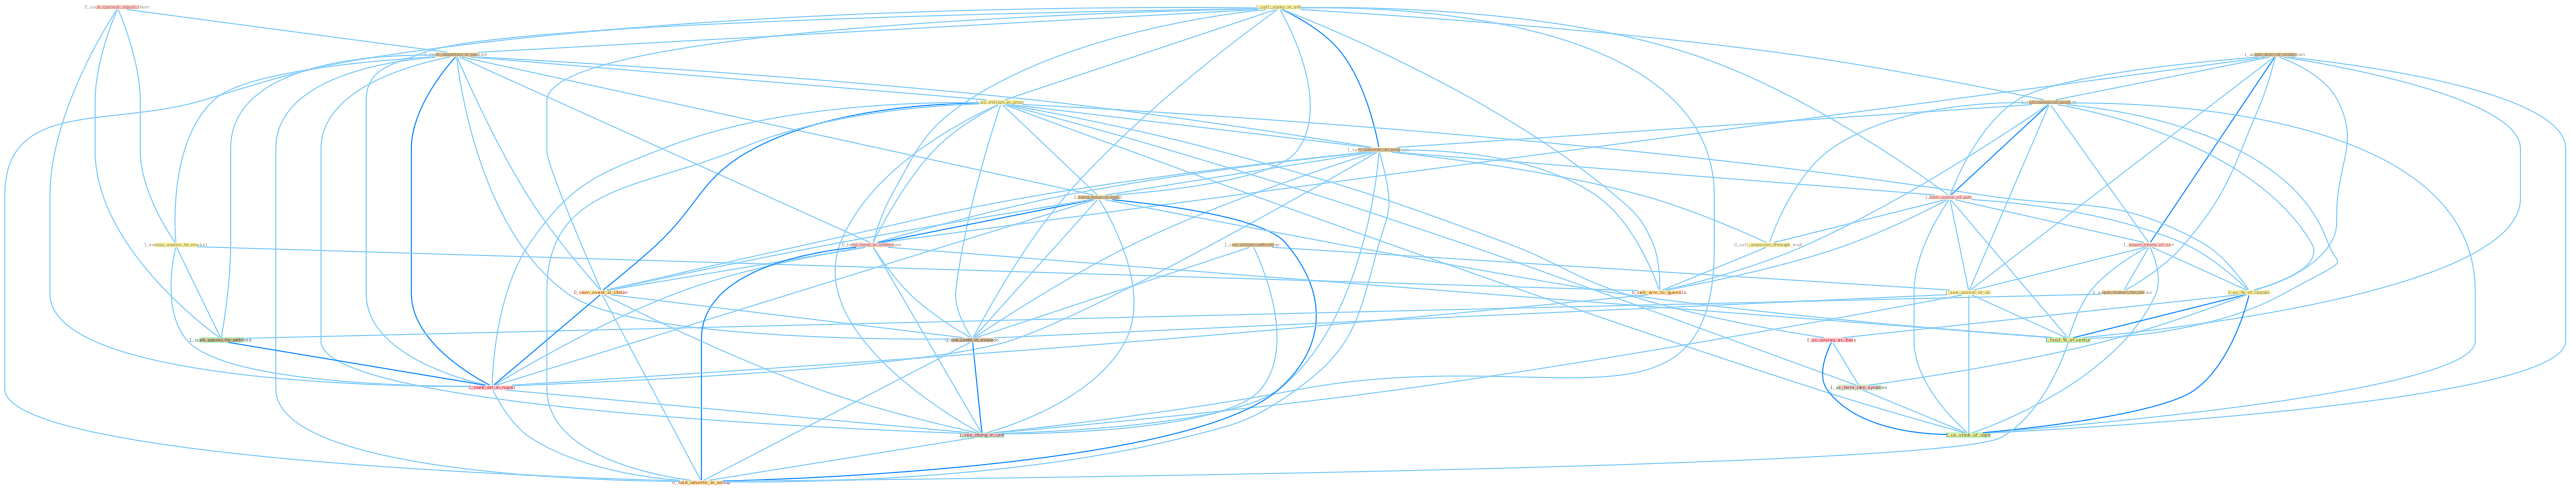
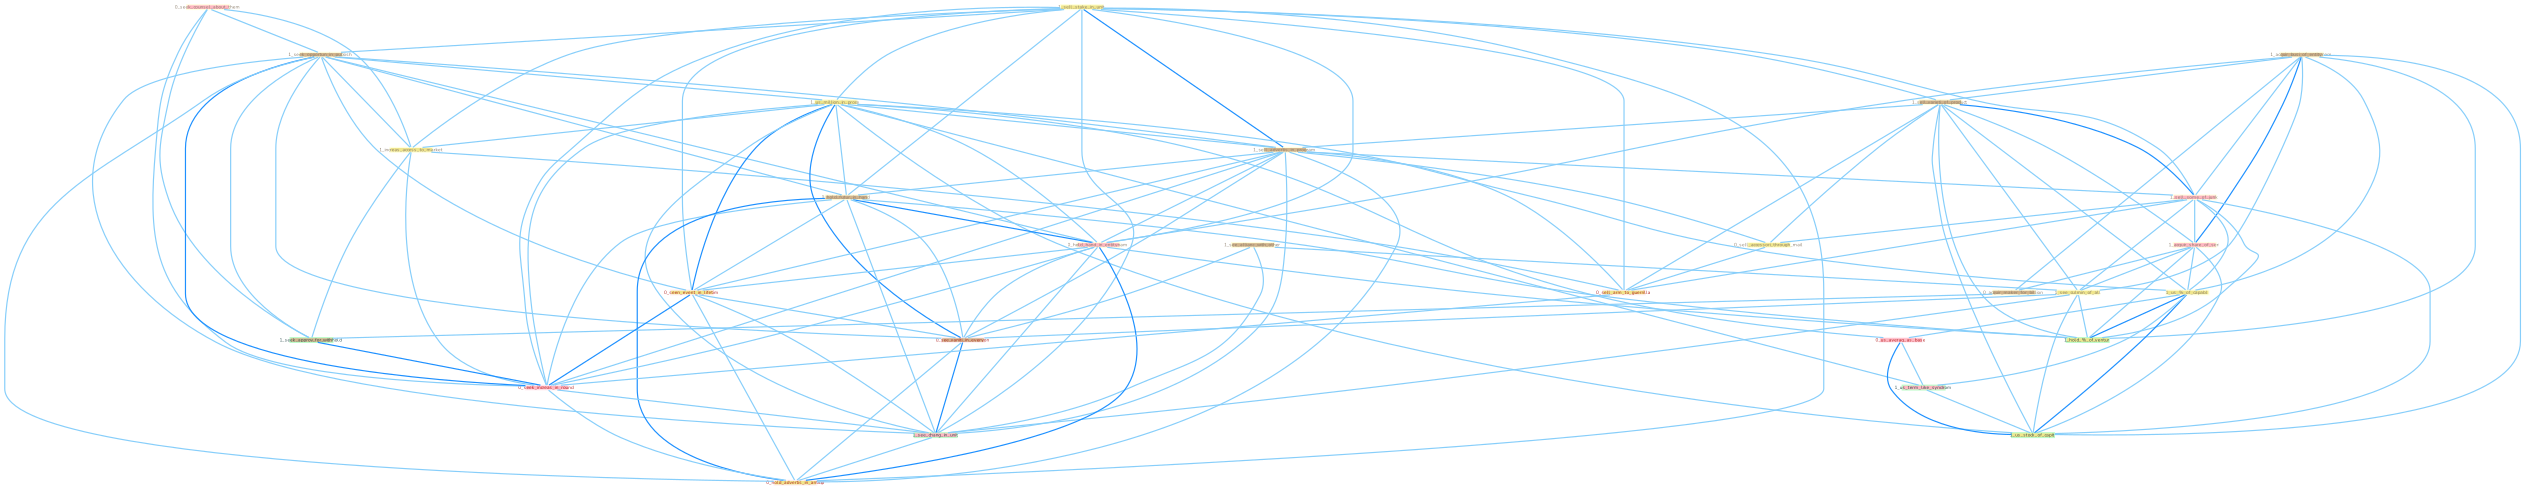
(1104, 155) -> (605, 45)
(974, 198) -> (842, 243)
(600, 199) -> (573, 131)
(973, 340) -> (963, 340)
(492, 388) -> (547, 388)
(1422, 470) -> none
